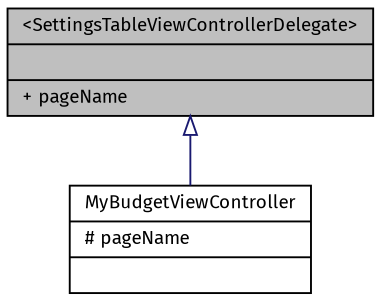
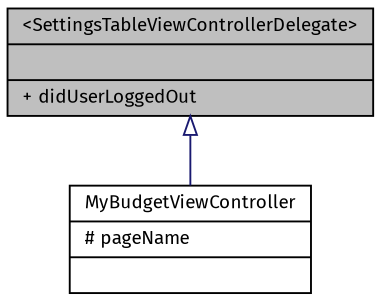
(75, 97) -> (110, 97)
